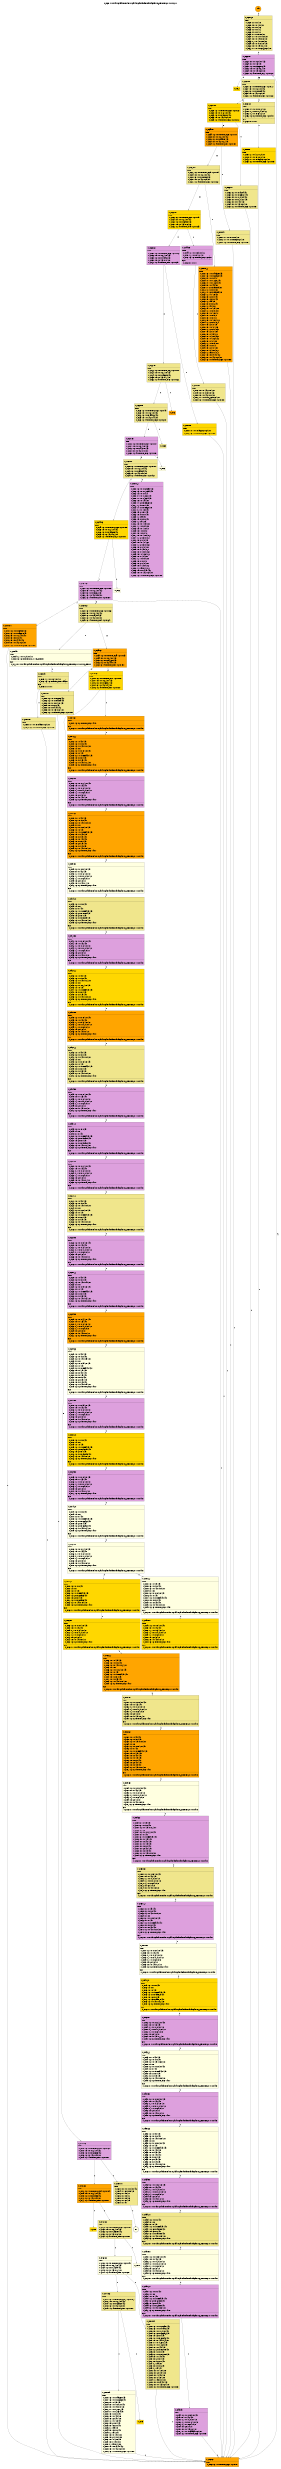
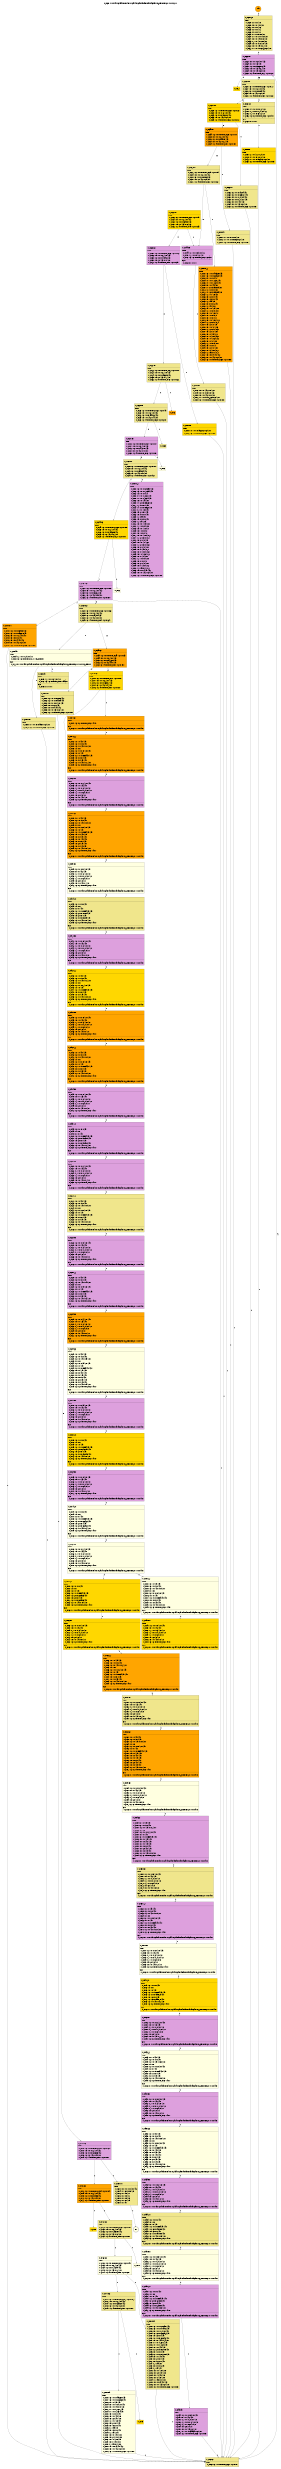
(194, 197) -> (202, 215)
(37, 703) -> (32, 691)
(106, 1065) -> (106, 1065)
(222, 2462) -> (222, 2462)
